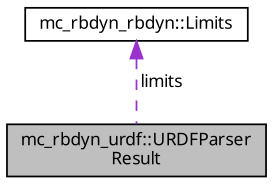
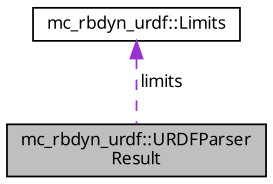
(137, 24) -> (137, 24)
